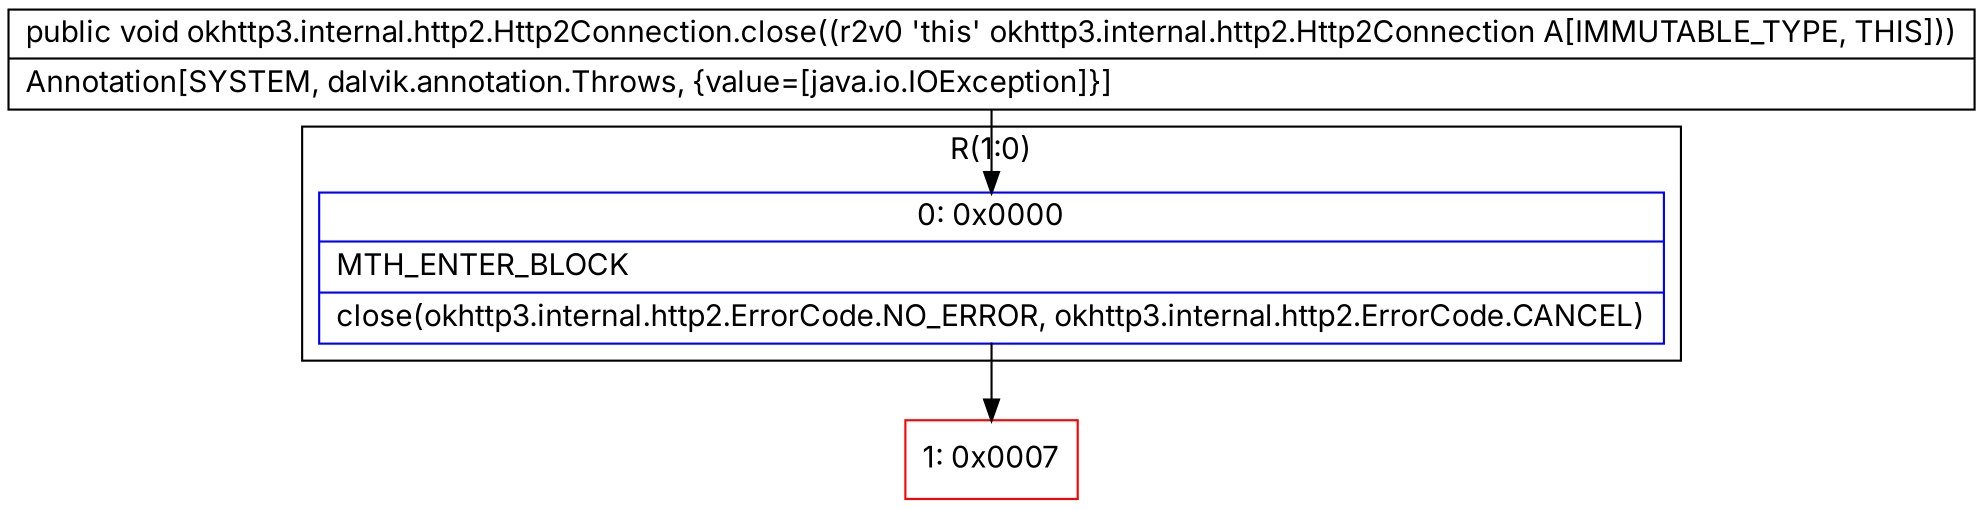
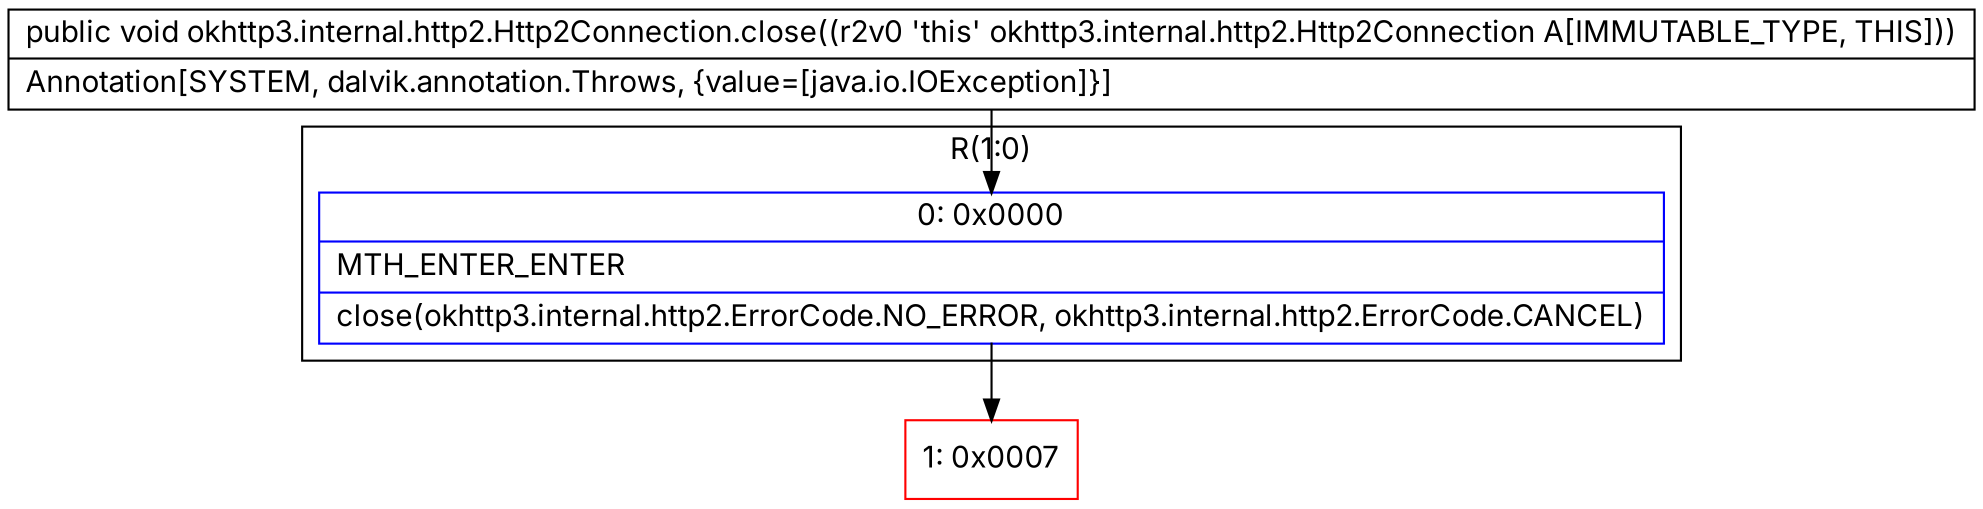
(484, 266) -> (481, 266)
